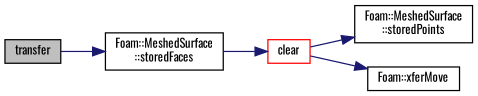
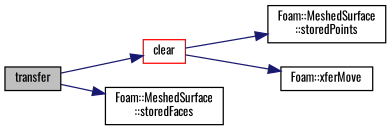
(239, 51) -> (96, 66)
